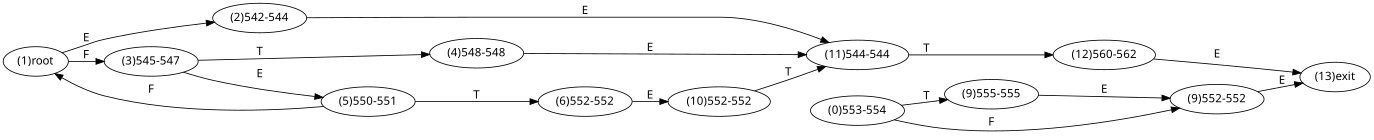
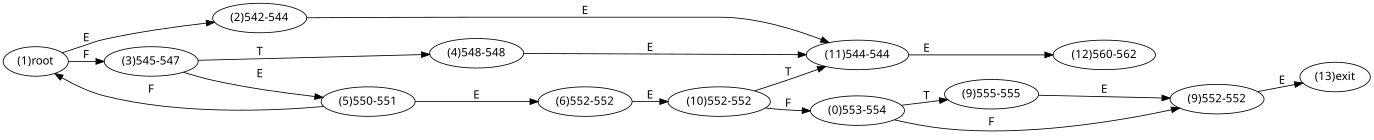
(927, 49) -> (927, 49)
(1223, 65) -> none
(477, 95) -> (477, 95)
none -> (784, 110)
